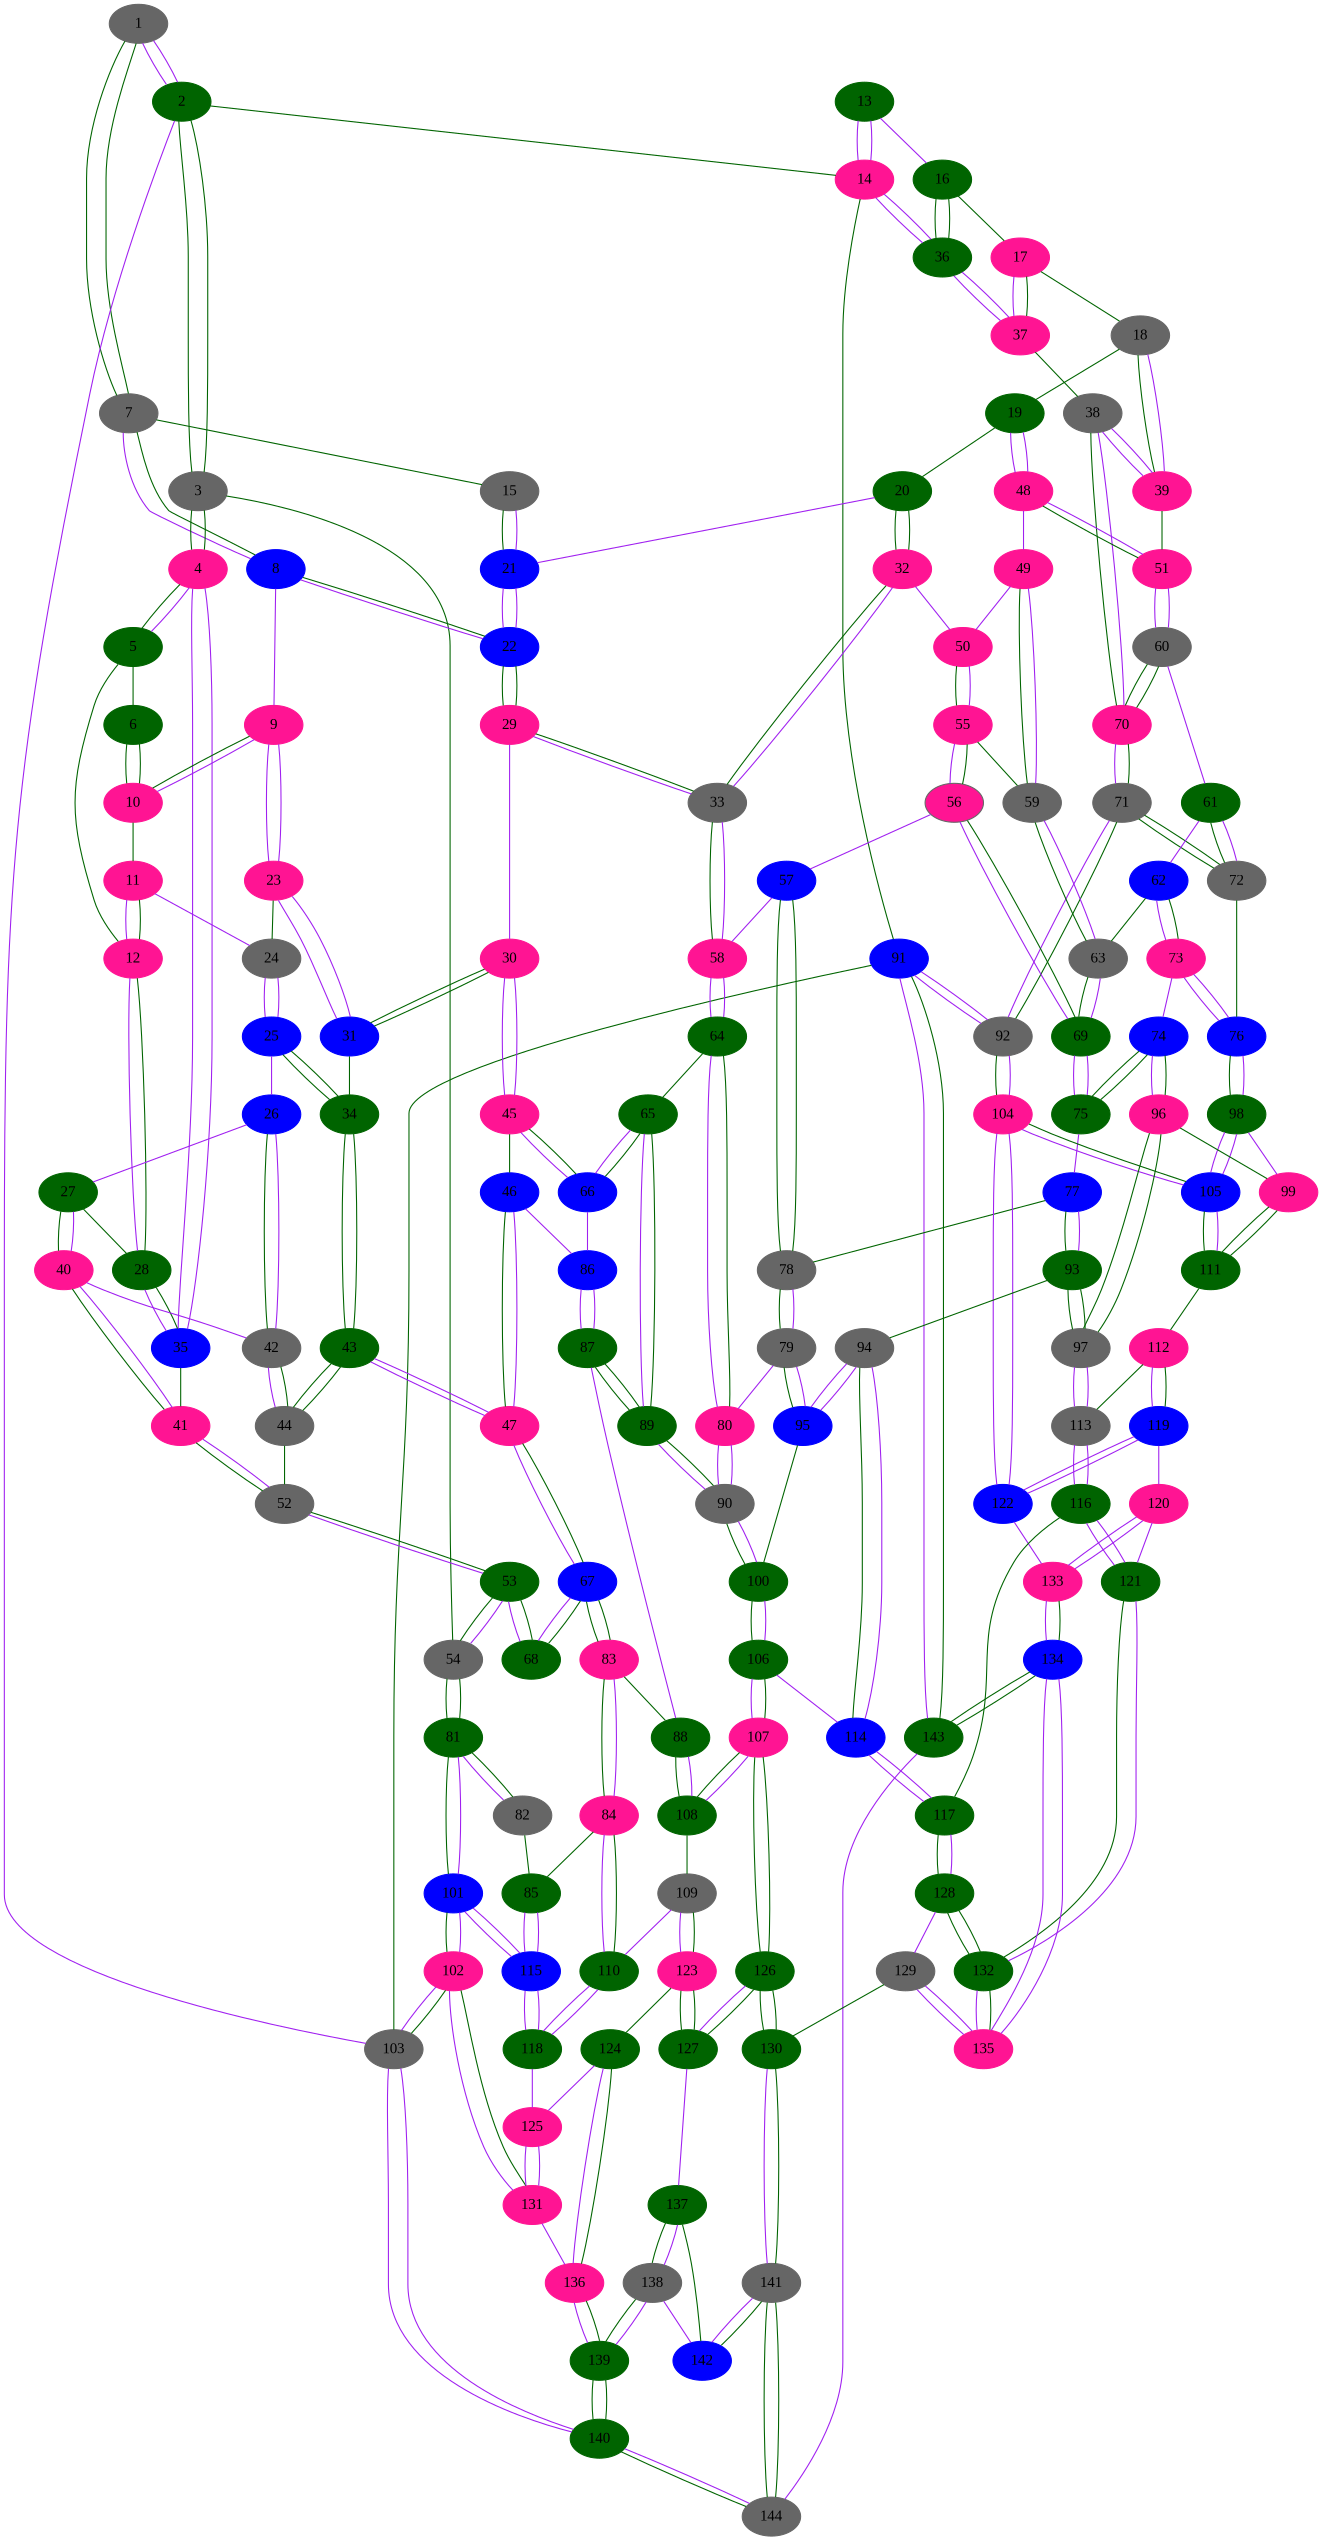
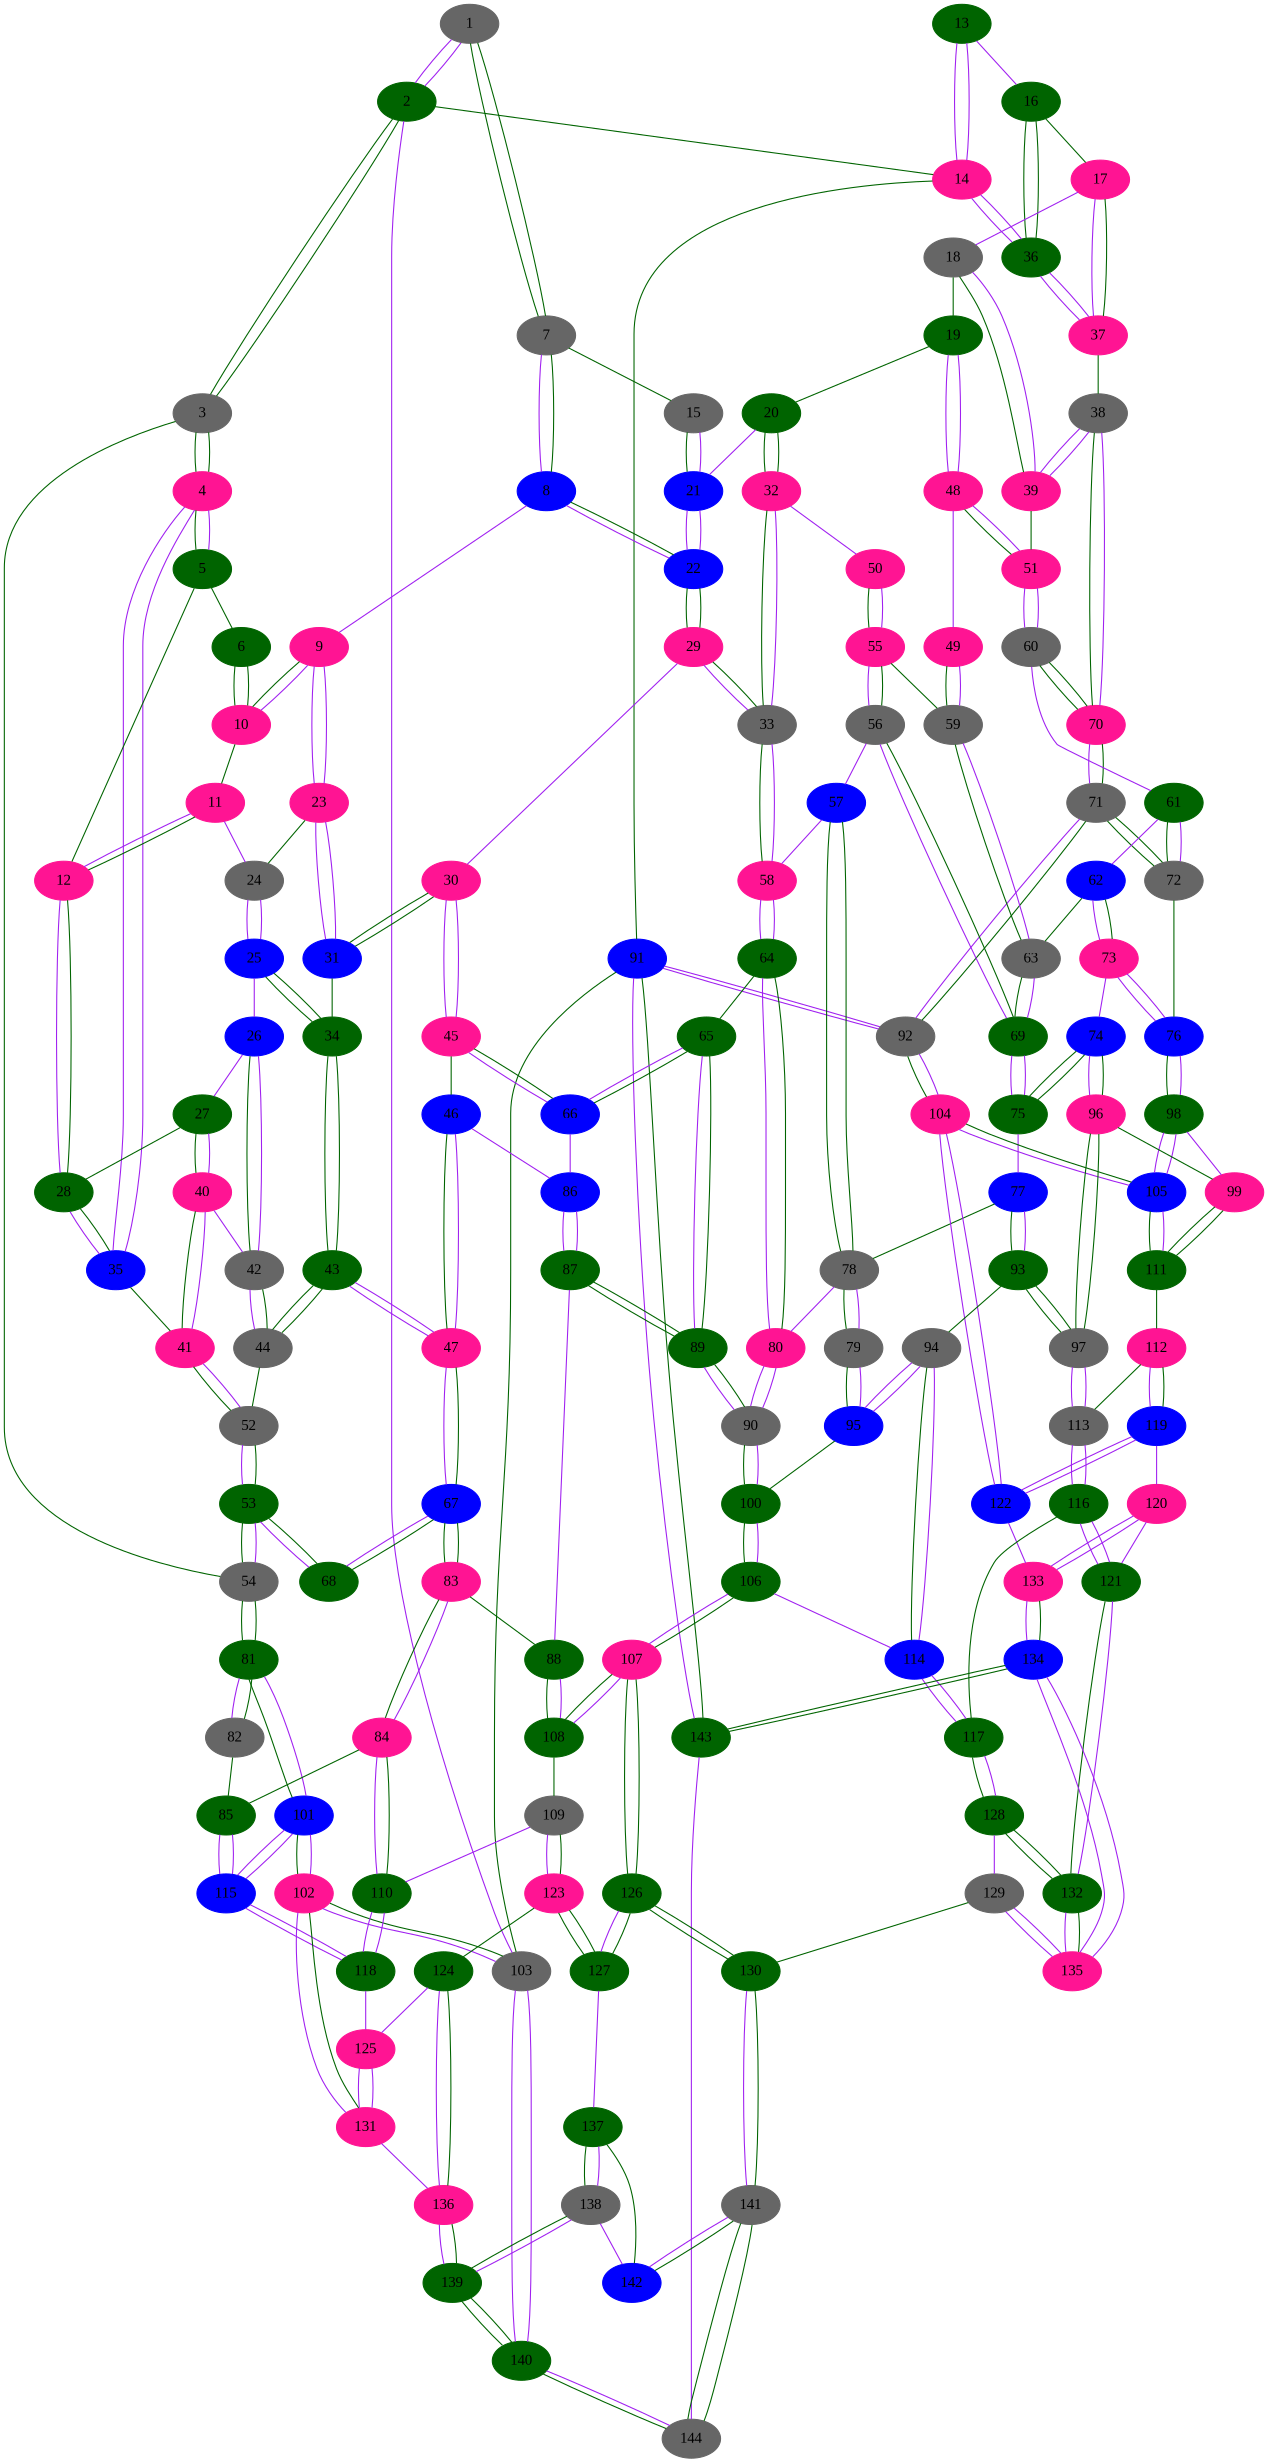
(1080, 296) -> (1045, 209)
(993, 608) -> none
(954, 803) -> (875, 725)
(756, 1387) -> (813, 1309)
